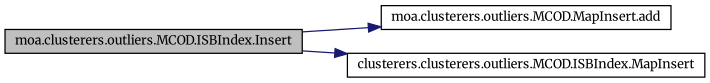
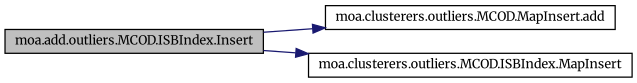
(154, 41) -> (134, 41)
(526, 65) -> (470, 65)
